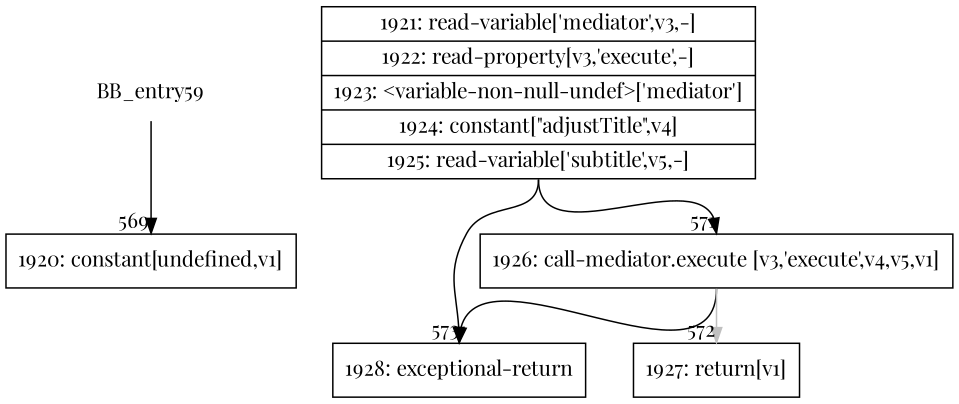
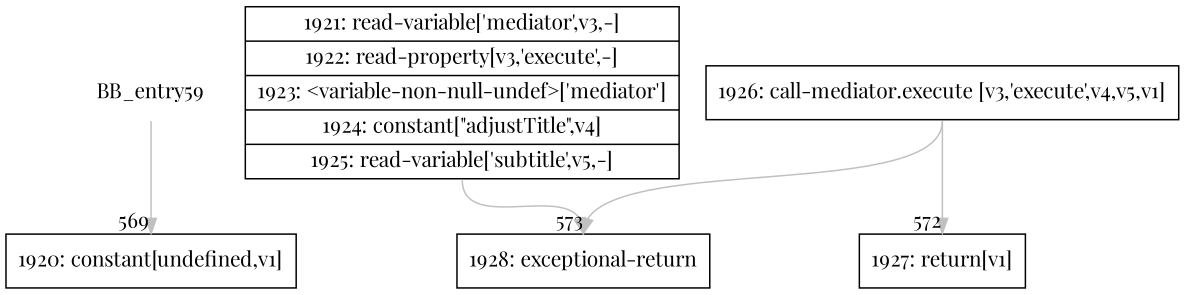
(151, 170) -> (151, 170)
(620, 208) -> none
(467, 233) -> (515, 207)
(595, 317) -> (770, 177)
